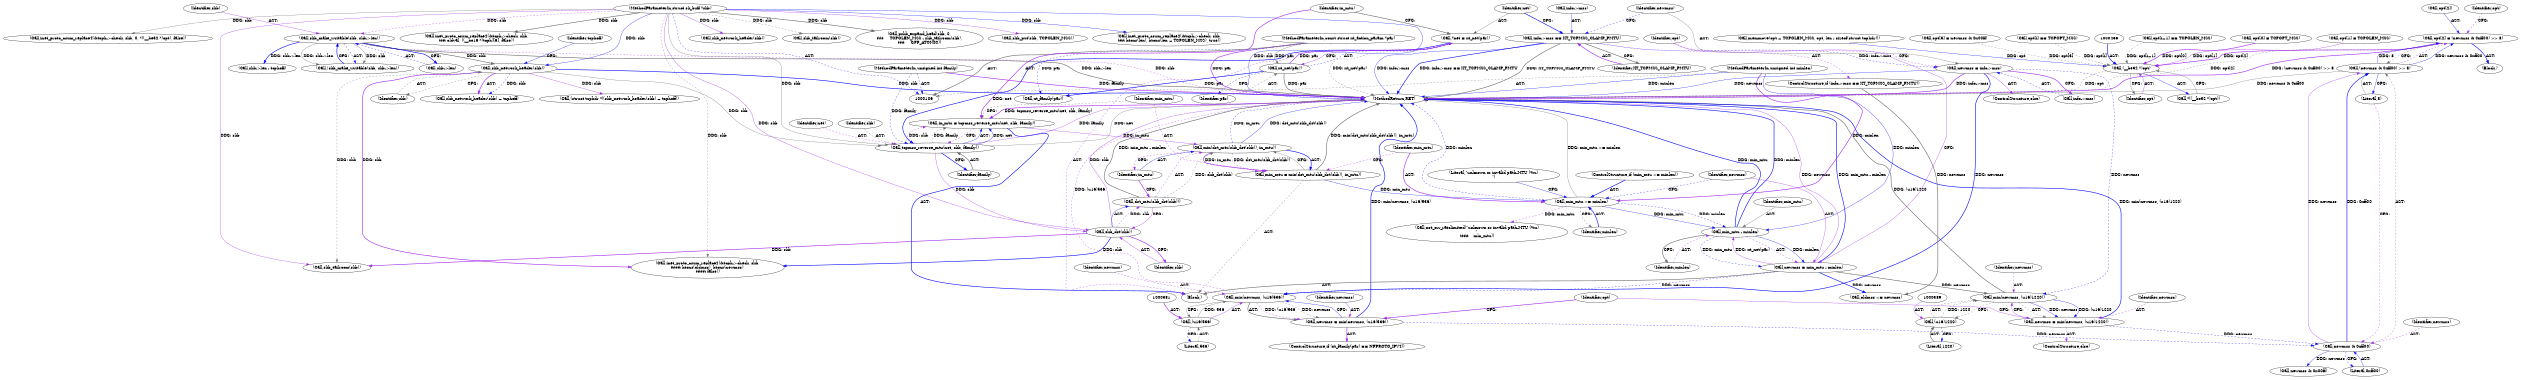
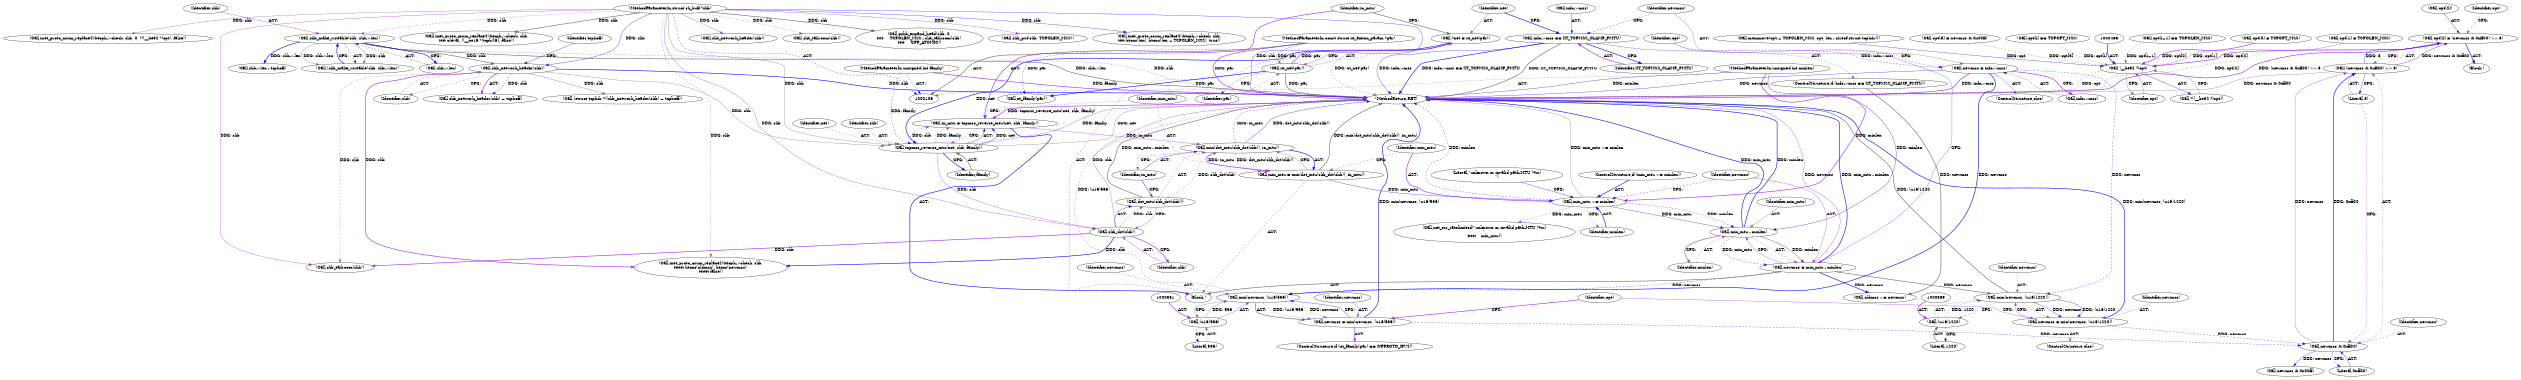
(1610, 53) -> (1612, 53)
(1753, 250) -> (1763, 250)
(1914, 309) -> (1918, 309)
